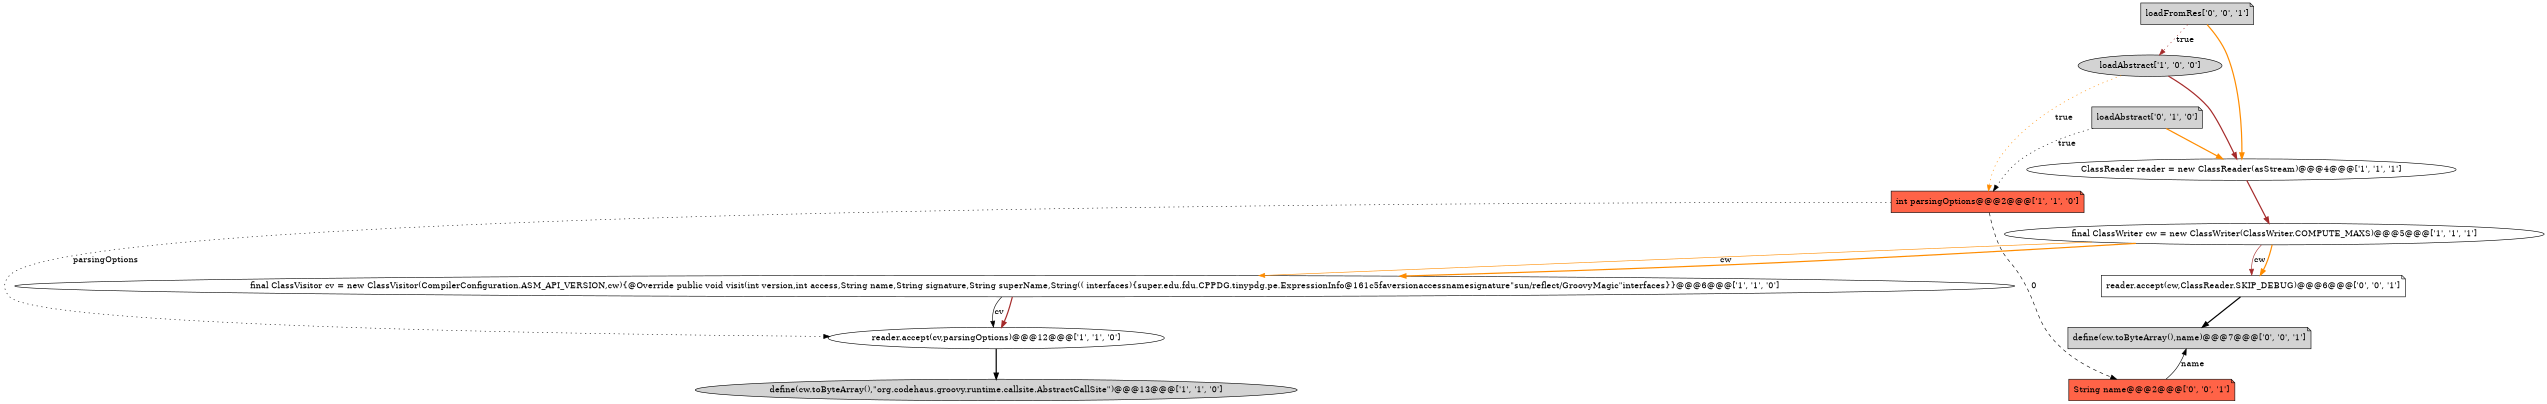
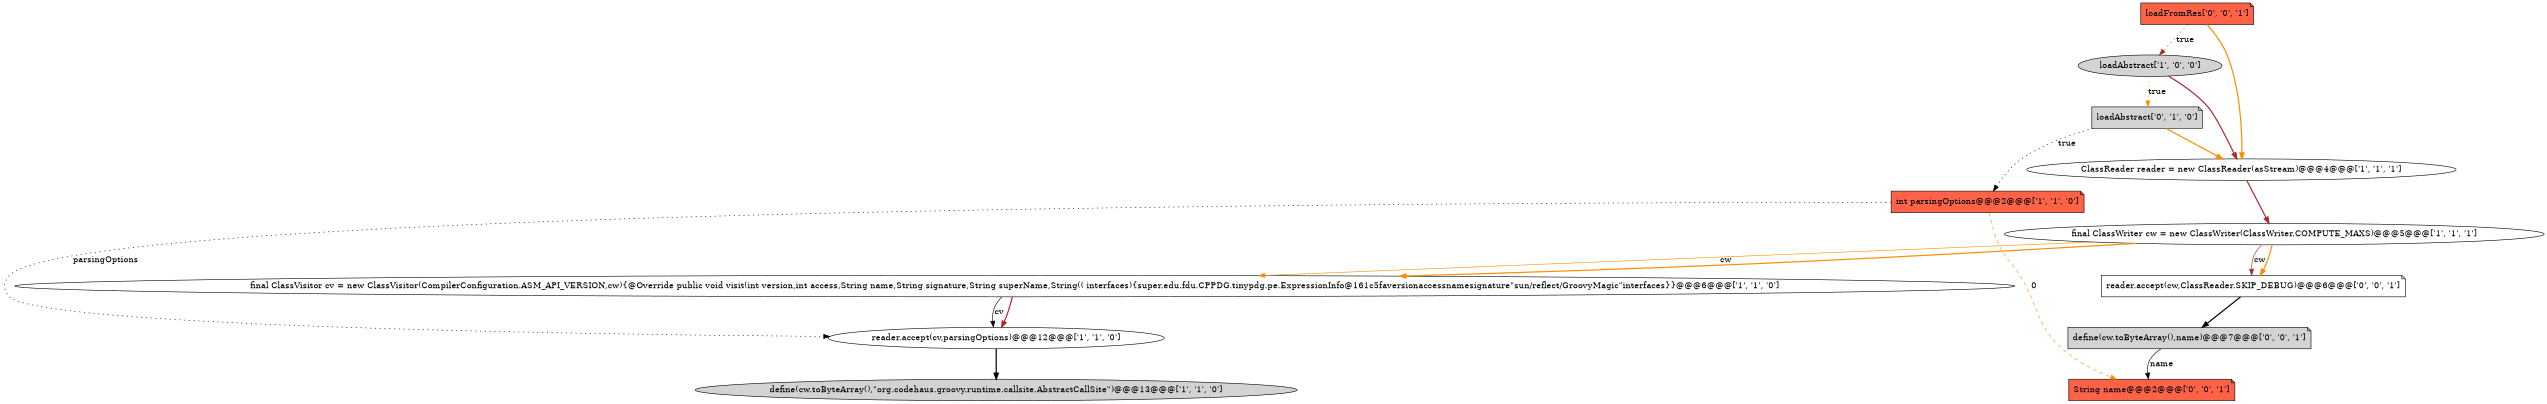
(2197, 14) -> (2197, 14)
(2042, 116) -> (2149, 89)
(2035, 307) -> (2035, 307)
(2177, 368) -> (2150, 359)
